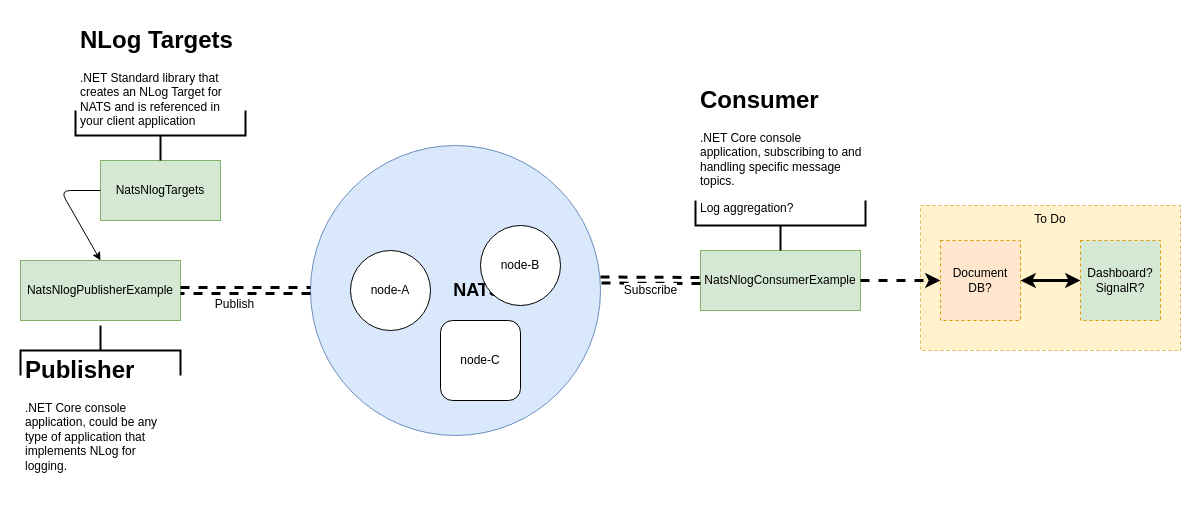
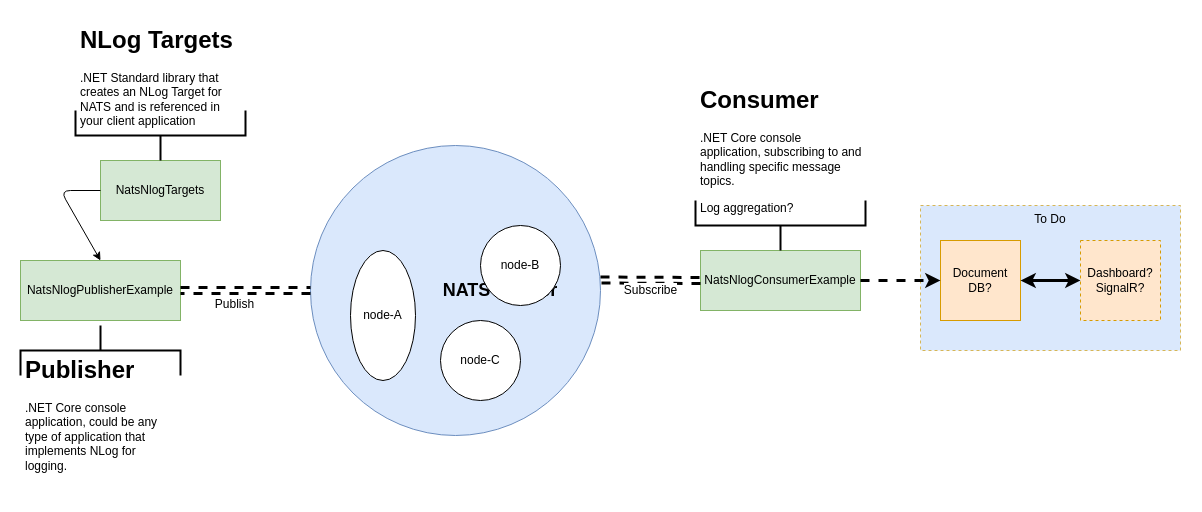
(1051, 278) -> (1051, 278)
(981, 281) -> (981, 281)
(1121, 281) -> (1121, 281)
(391, 291) -> (383, 316)
(456, 291) -> (456, 291)
(481, 361) -> (481, 361)
